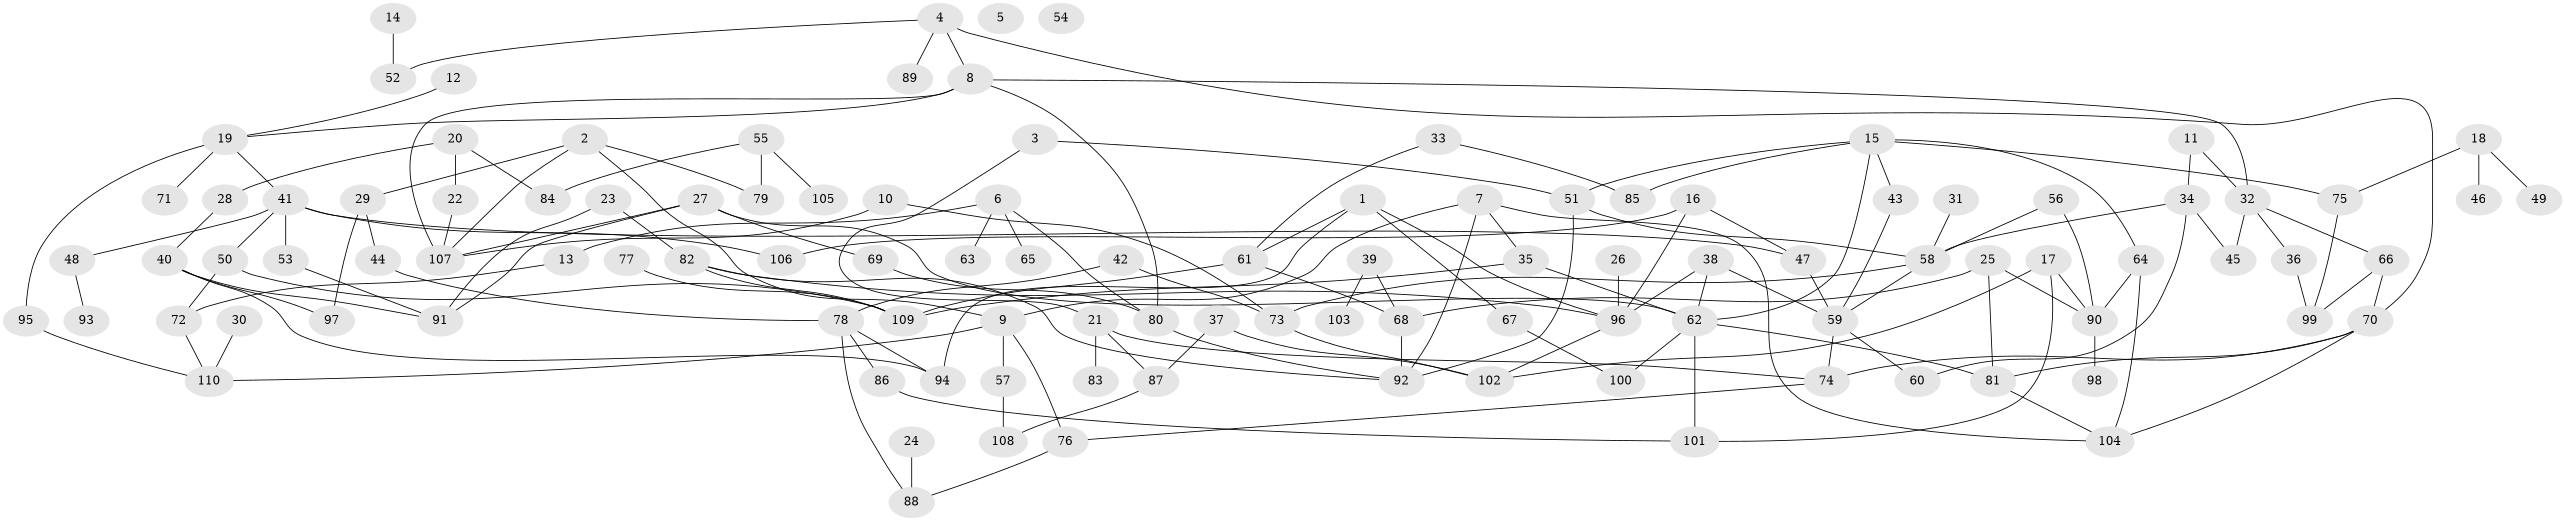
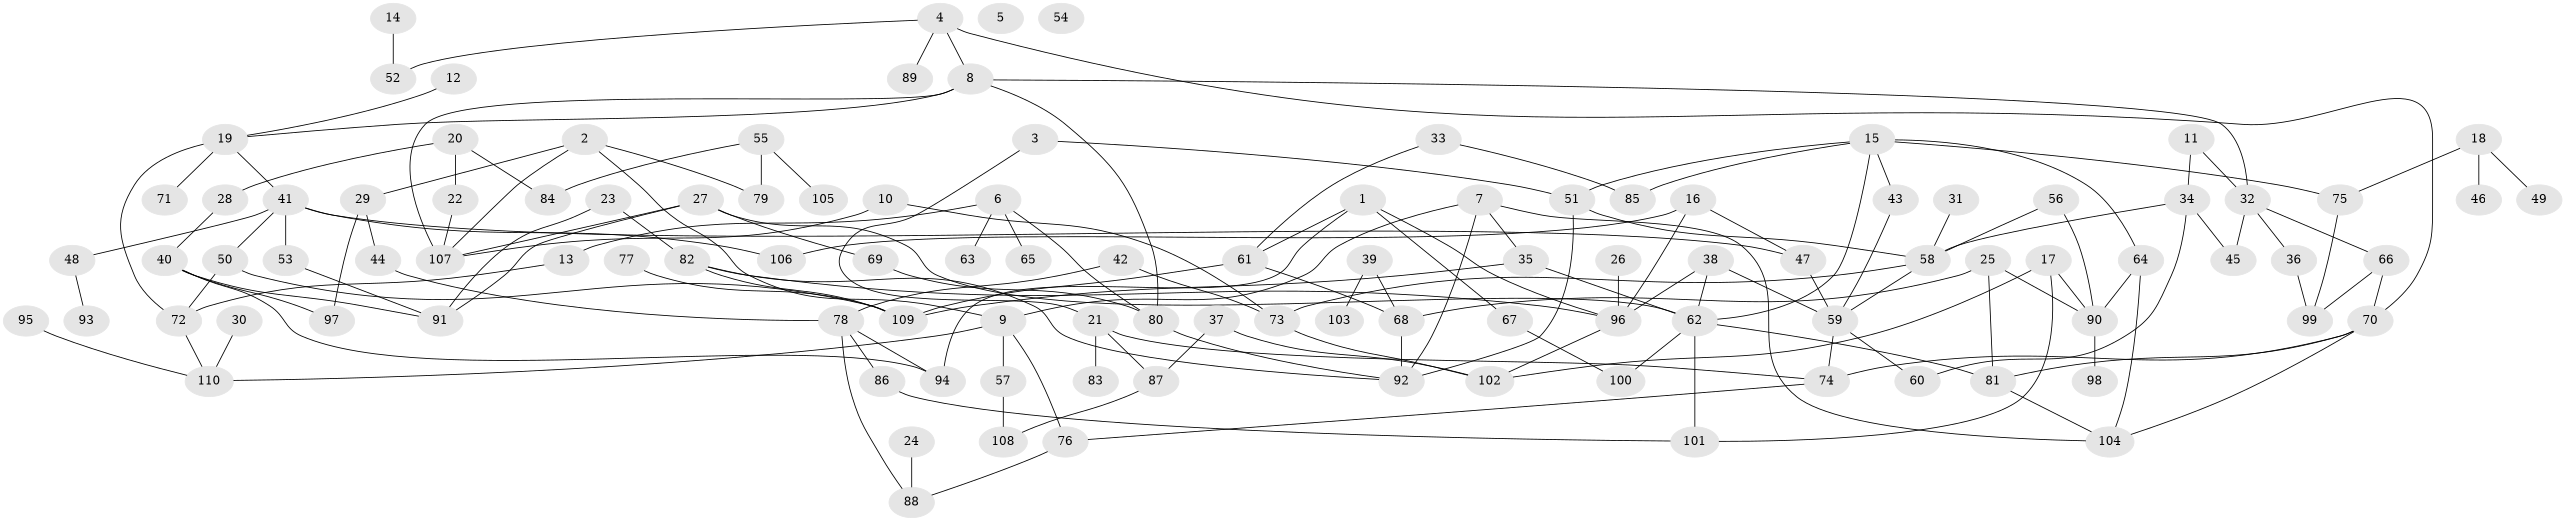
(88, 199) -> (123, 212)
